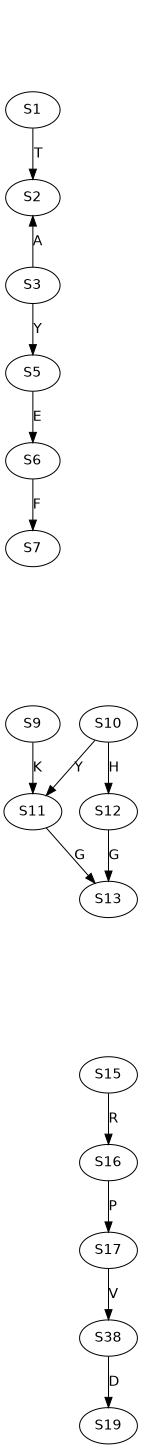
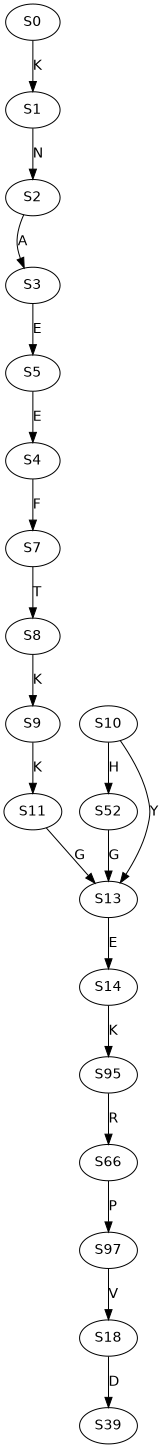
none -> (33, 22)
(38, 154) -> (38, 154)
(33, 247) -> (17, 236)
(38, 329) -> (38, 329)
(33, 461) -> (33, 461)
none -> (33, 636)
(74, 764) -> (150, 807)
(108, 812) -> (108, 812)
none -> (108, 987)
(108, 1075) -> (108, 1075)
(108, 1163) -> (108, 1163)
(108, 1250) -> (108, 1250)
(108, 1338) -> (108, 1338)
(108, 1426) -> (108, 1426)
